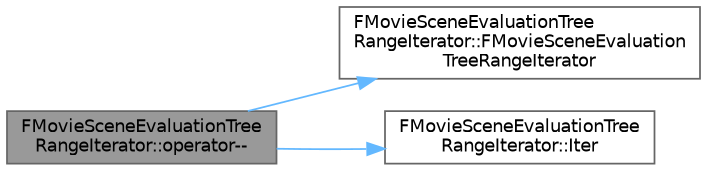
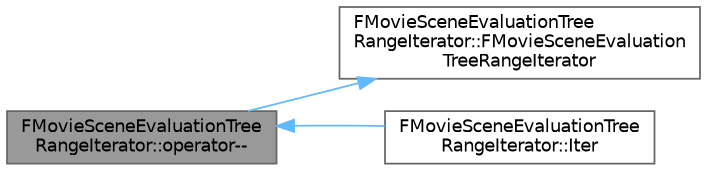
(321, 149) -> (340, 126)
